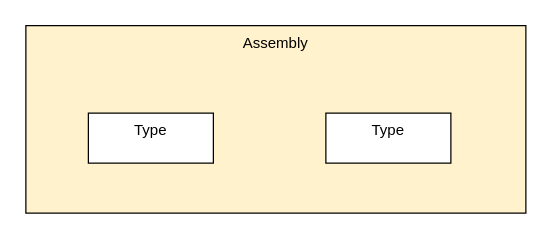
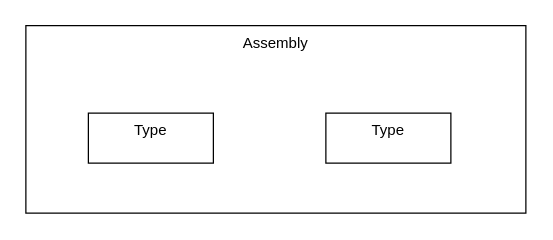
(276, 119) -> (276, 119)
